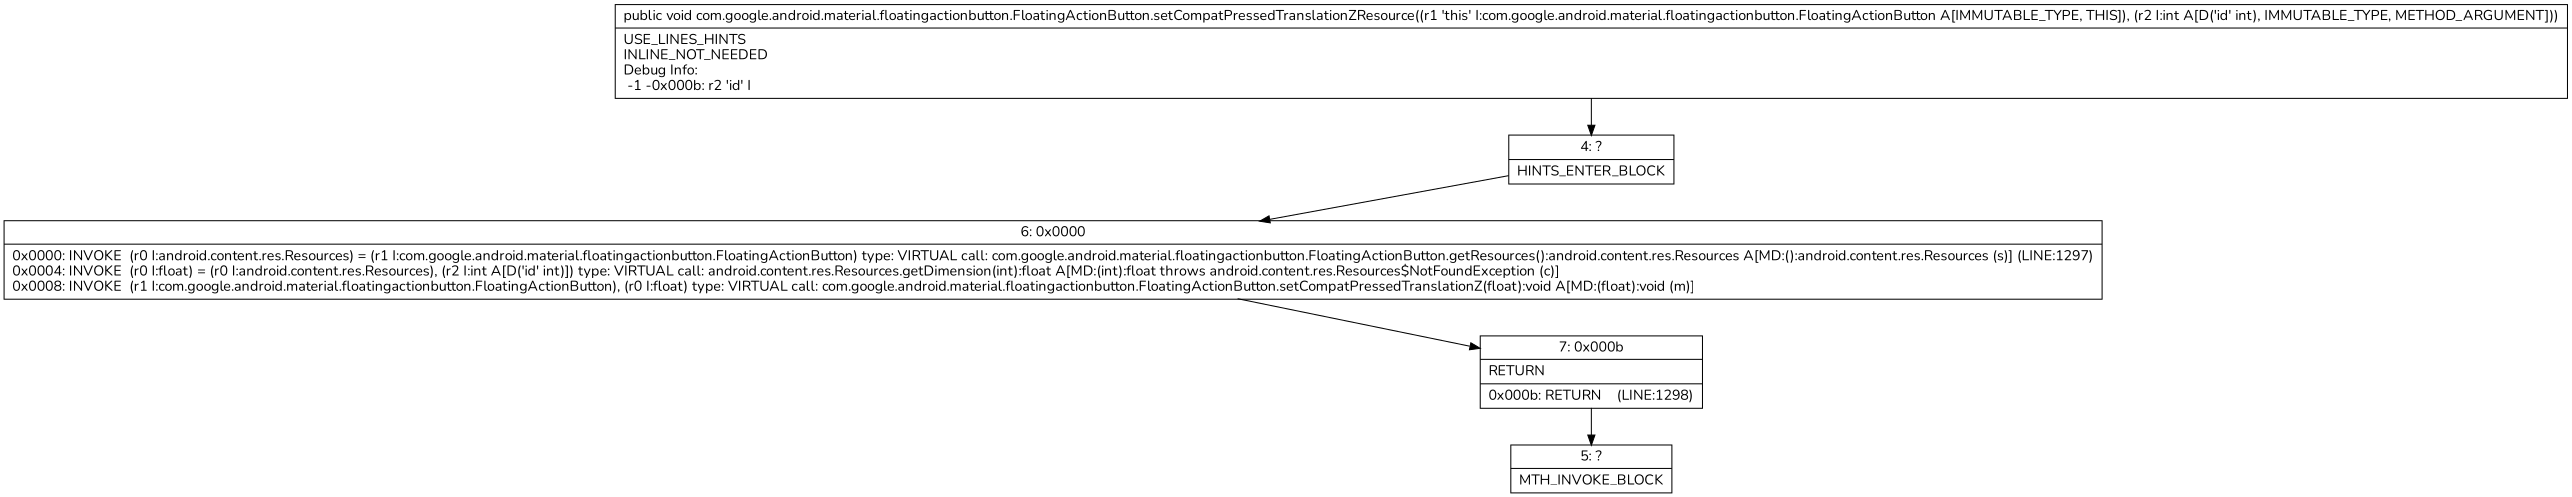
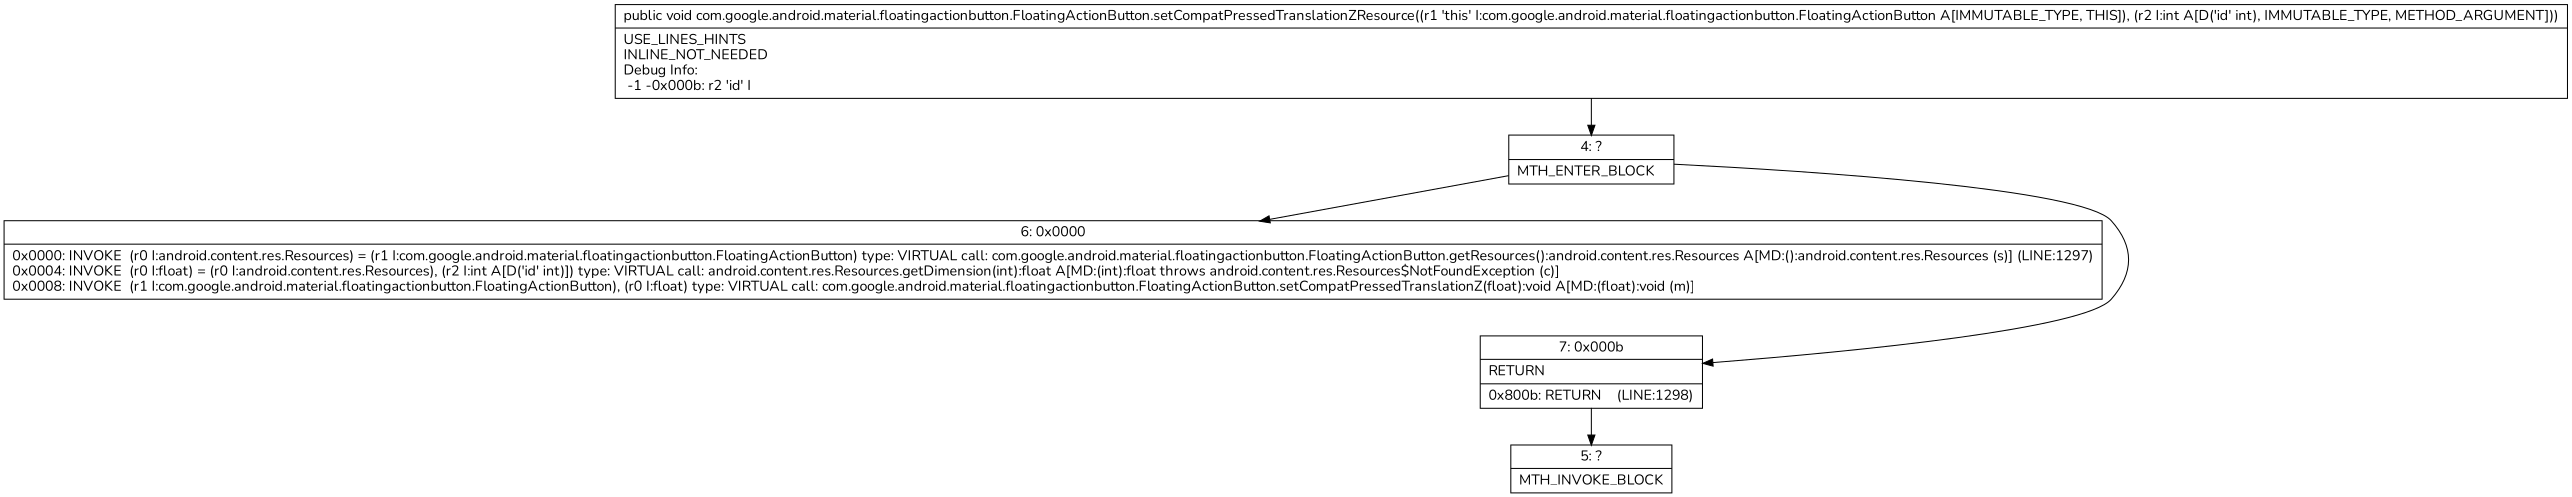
(1591, 171) -> (1586, 171)
(1354, 322) -> (2125, 242)
(1591, 396) -> (1591, 396)
